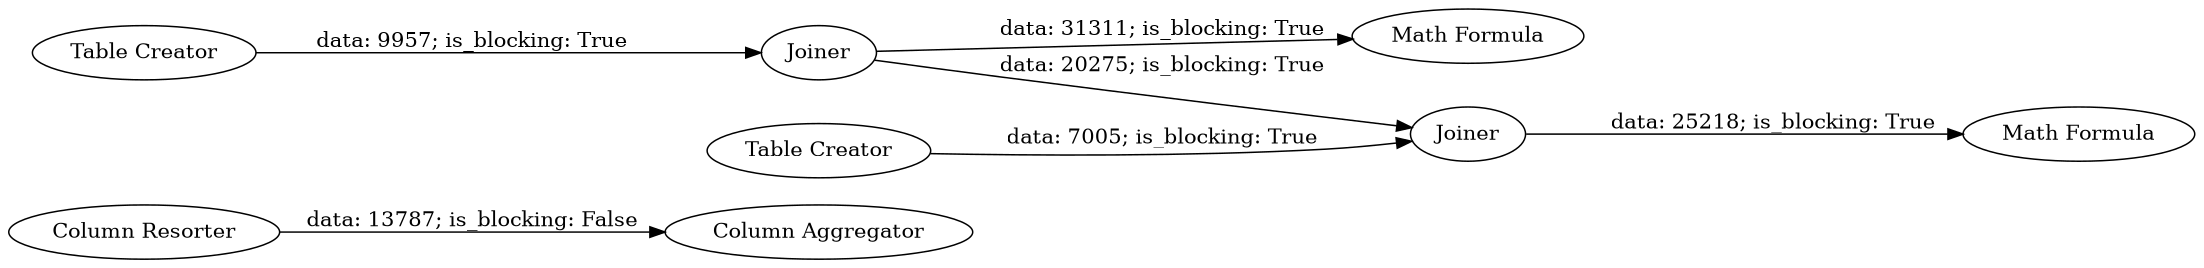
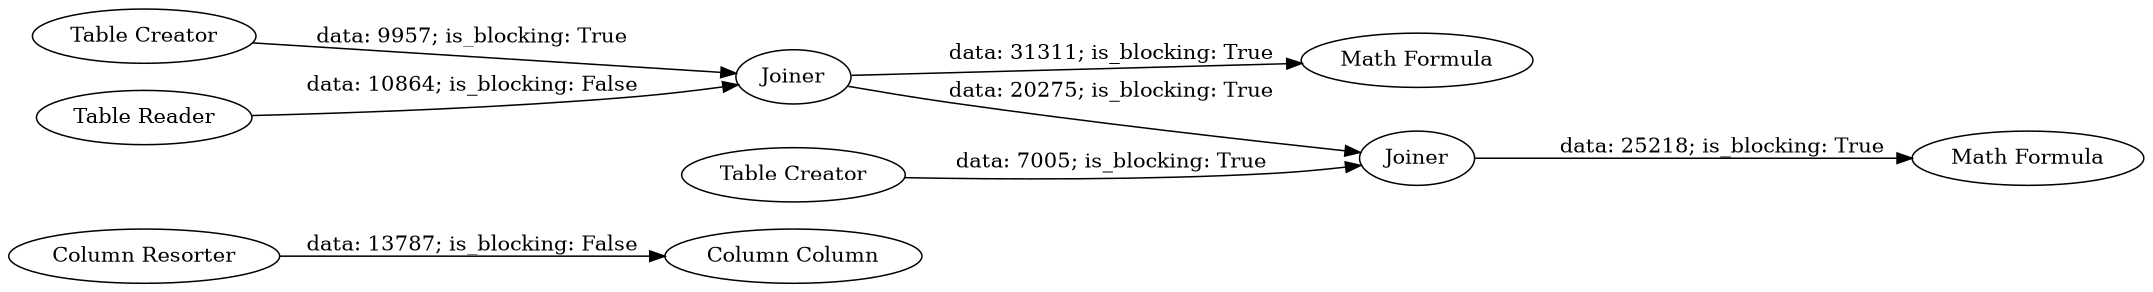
none -> (144, 118)
(819, 232) -> (793, 256)
